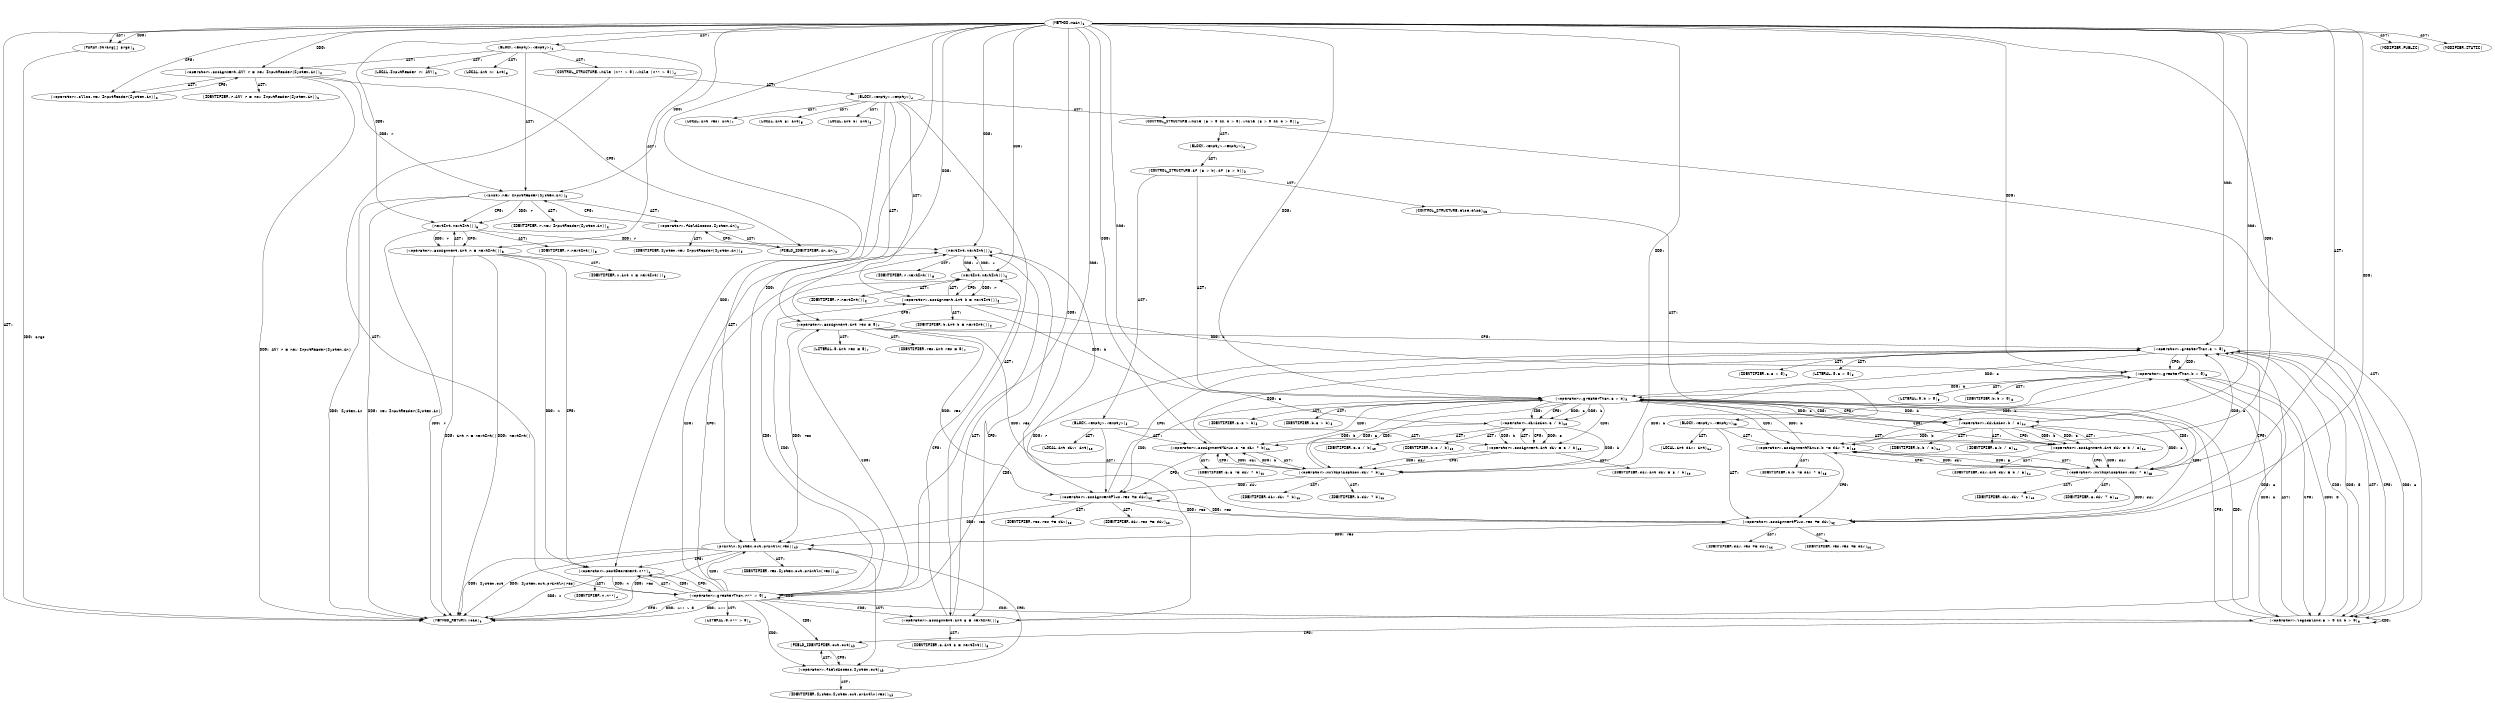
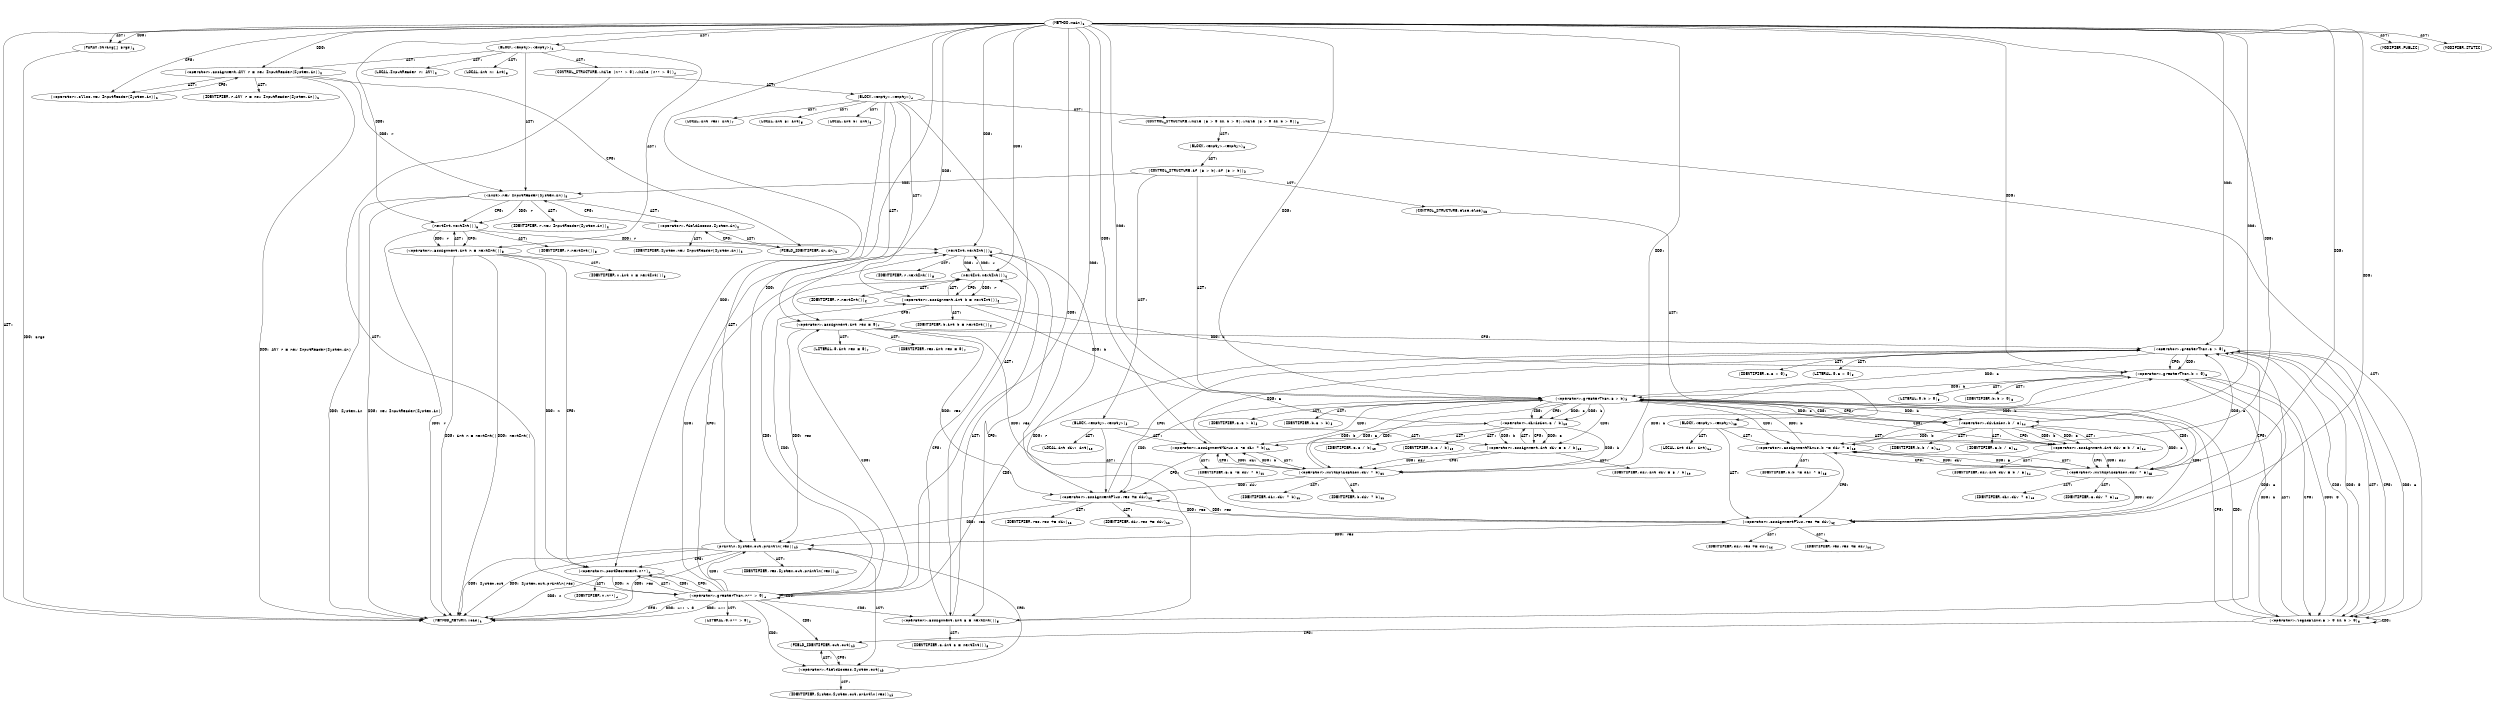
(718, 39) -> (859, 183)
(2340, 251) -> (2340, 251)
(1547, 618) -> none
